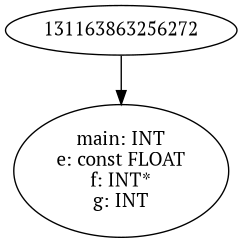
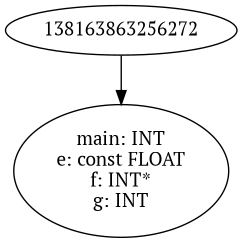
(121, 30) -> (121, 30)
